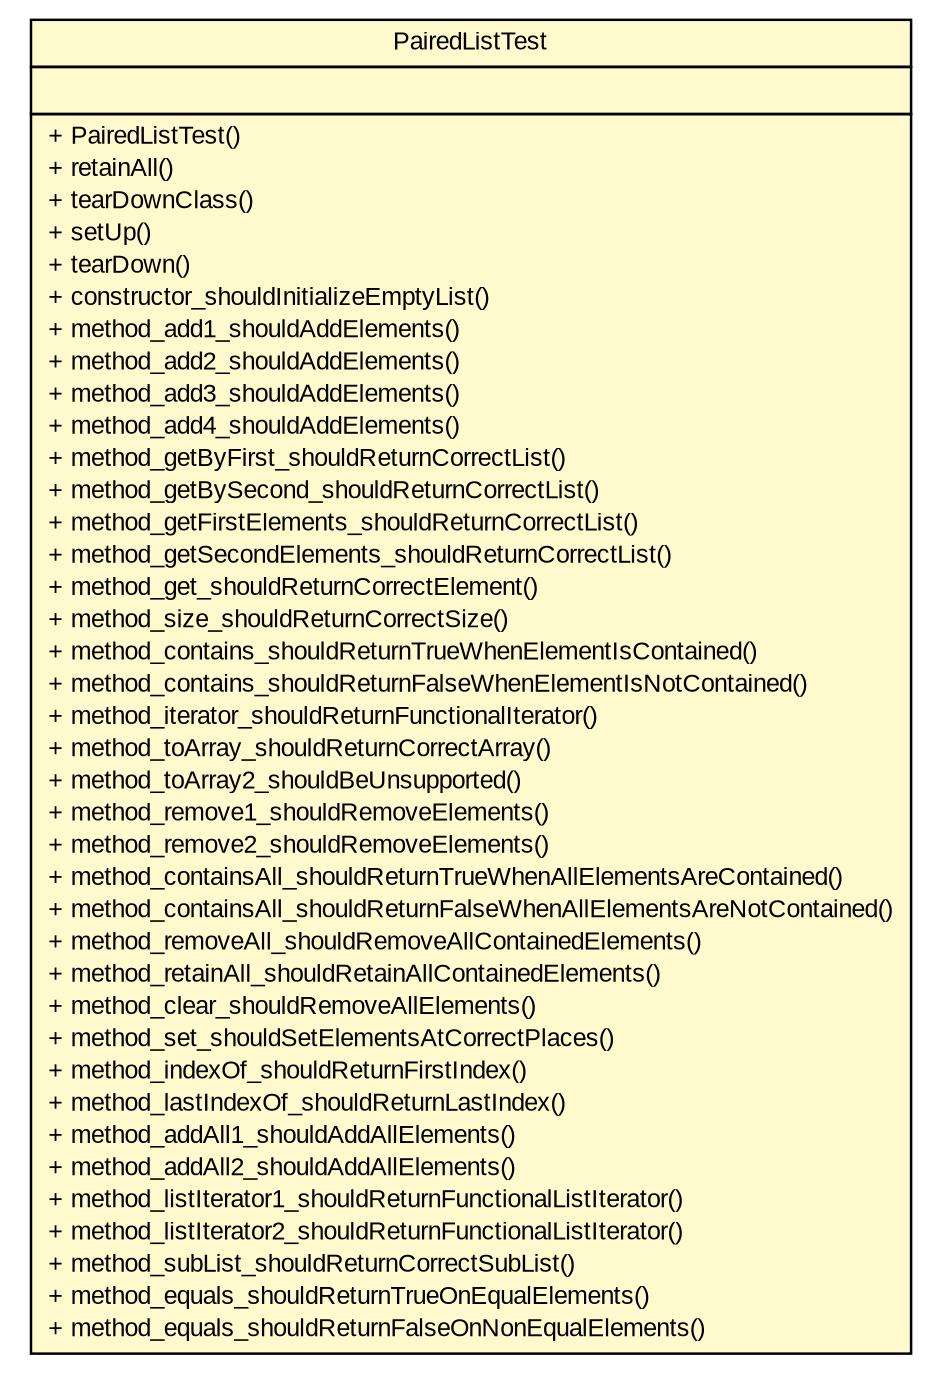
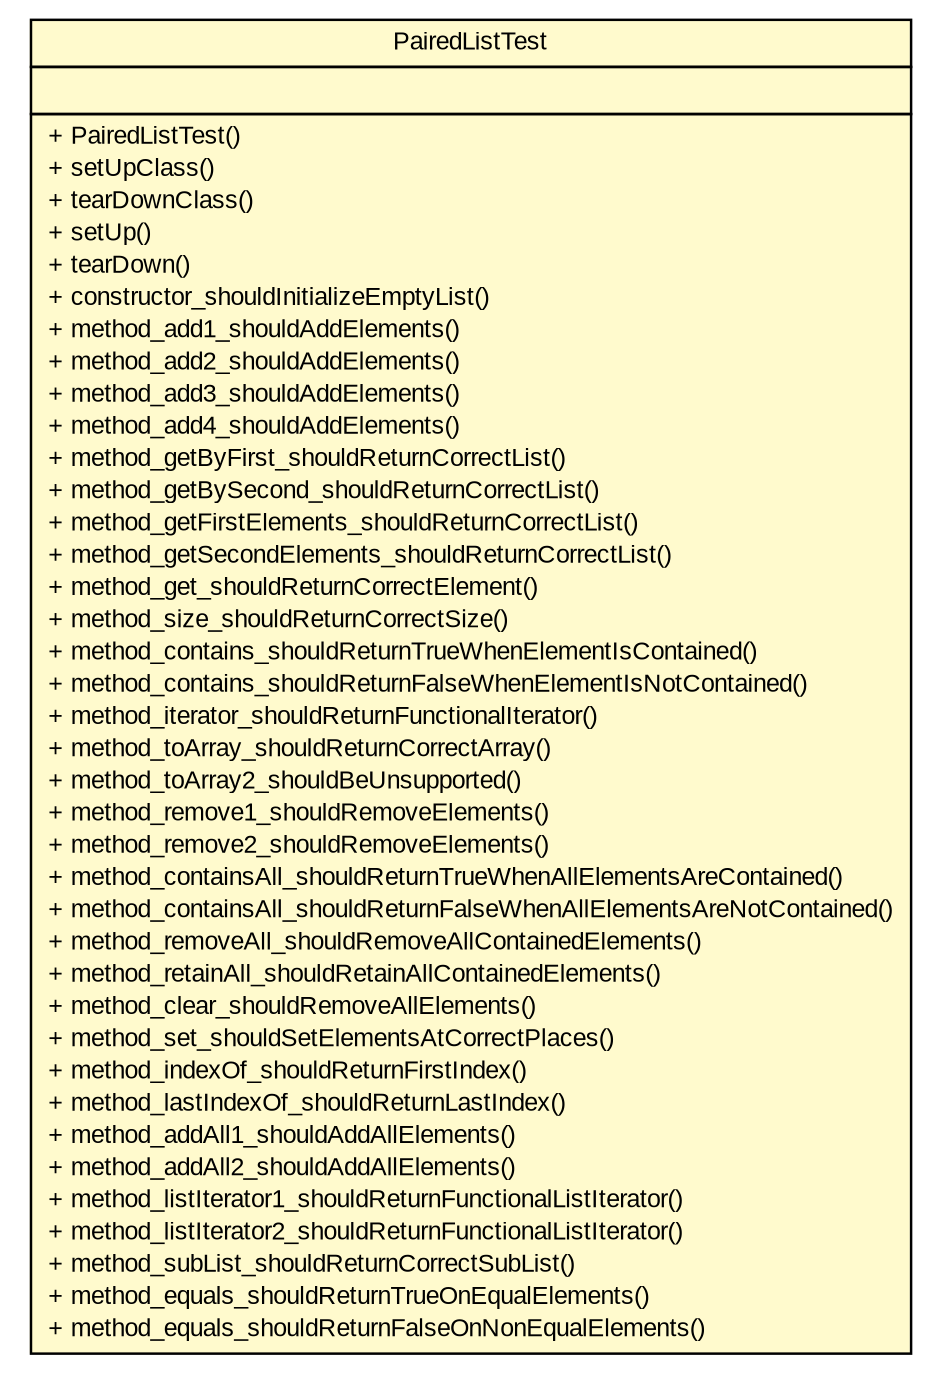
(112, 169) -> (131, 169)
